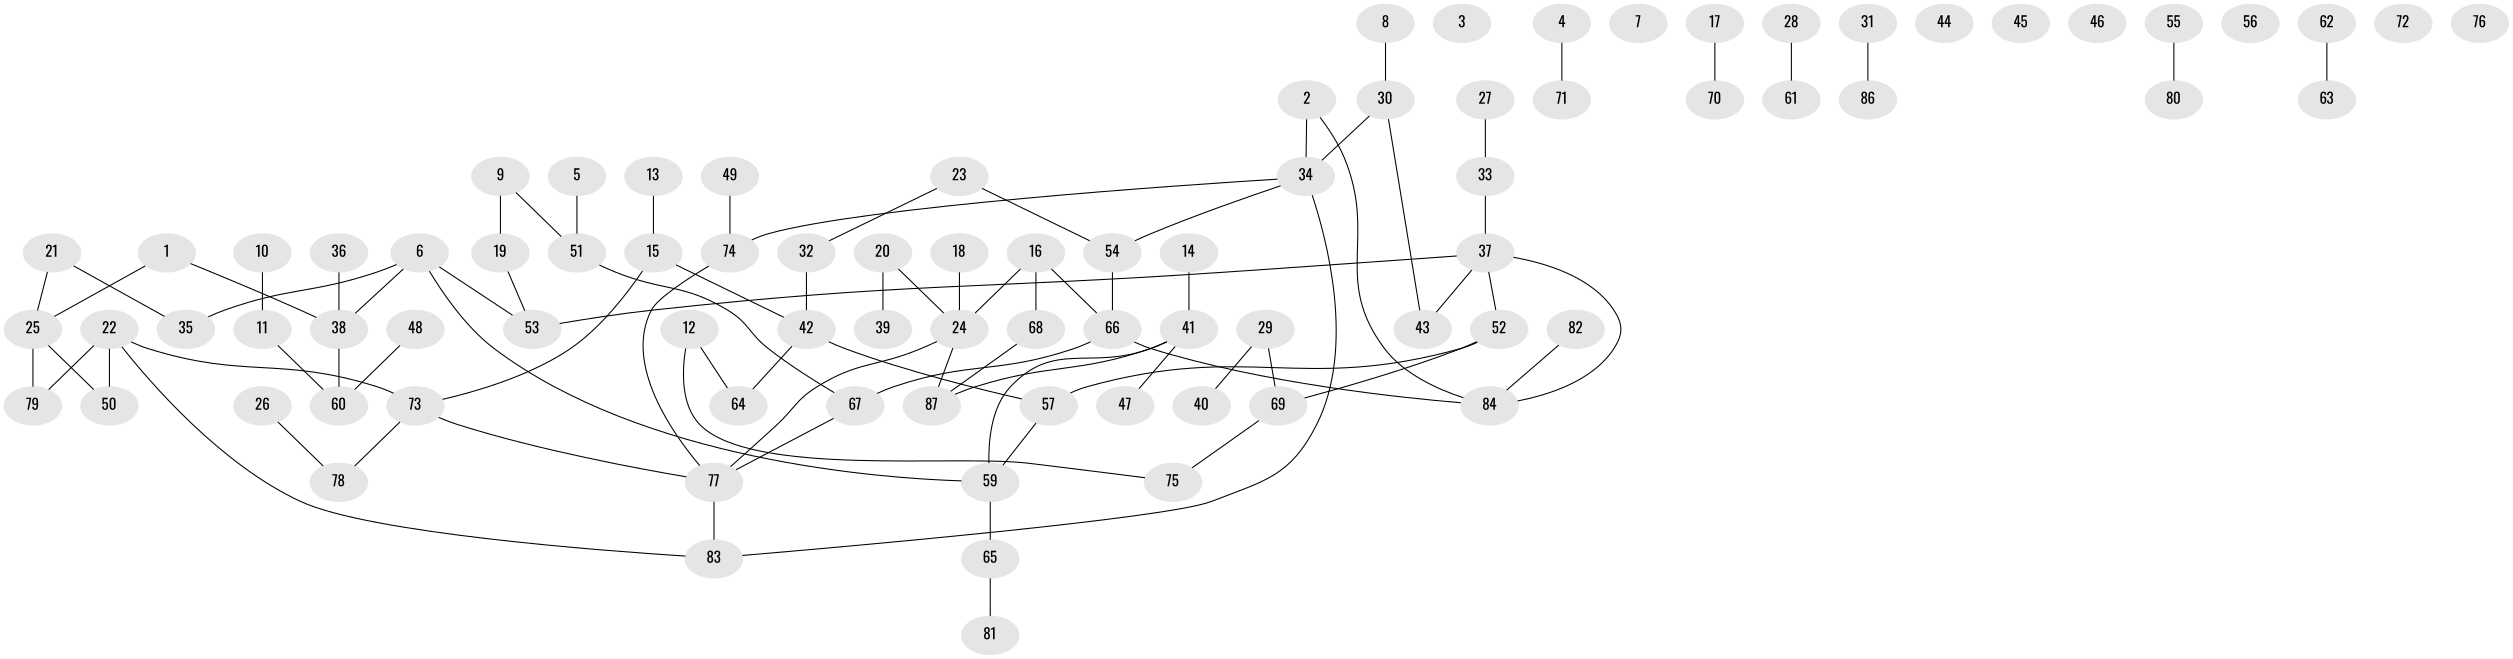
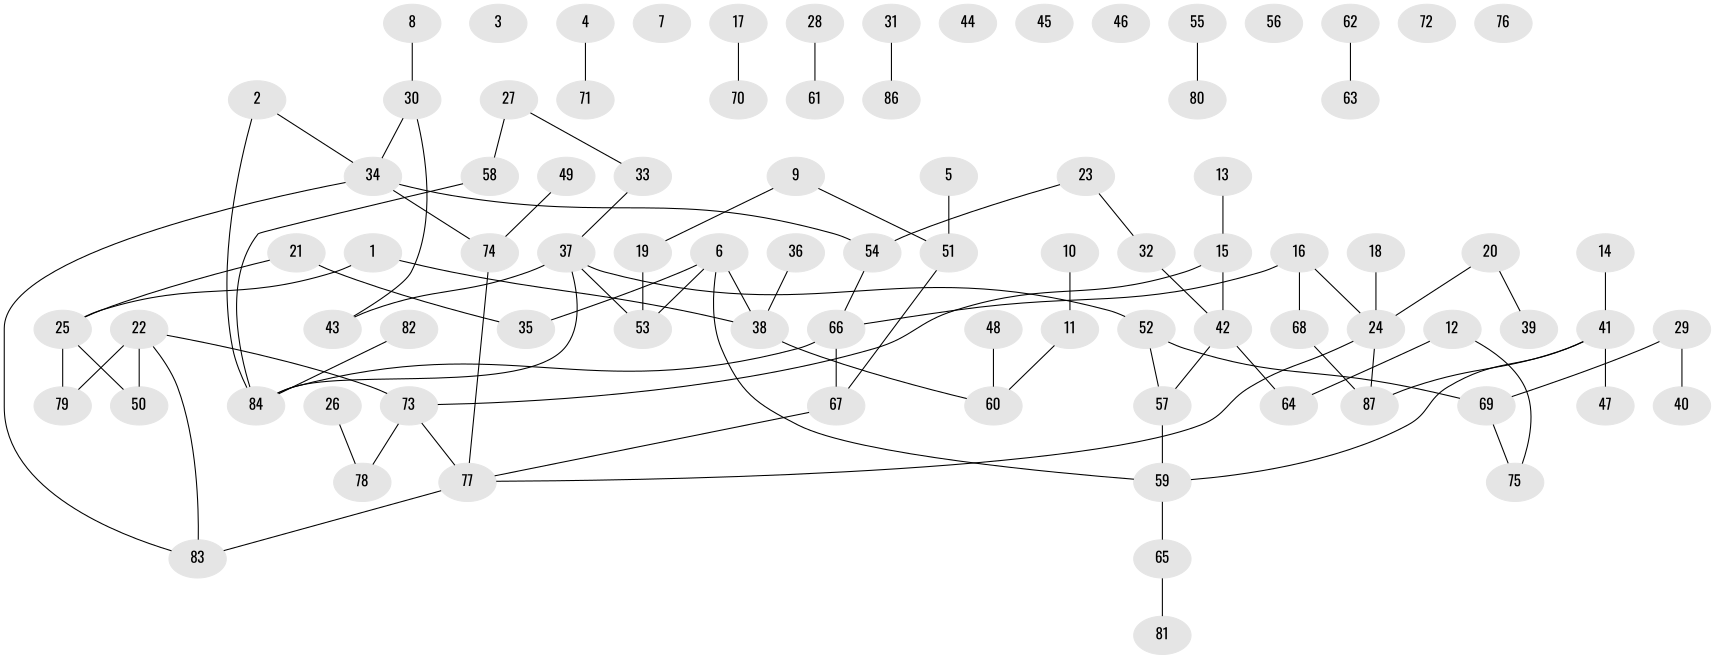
none -> (490, 176)
